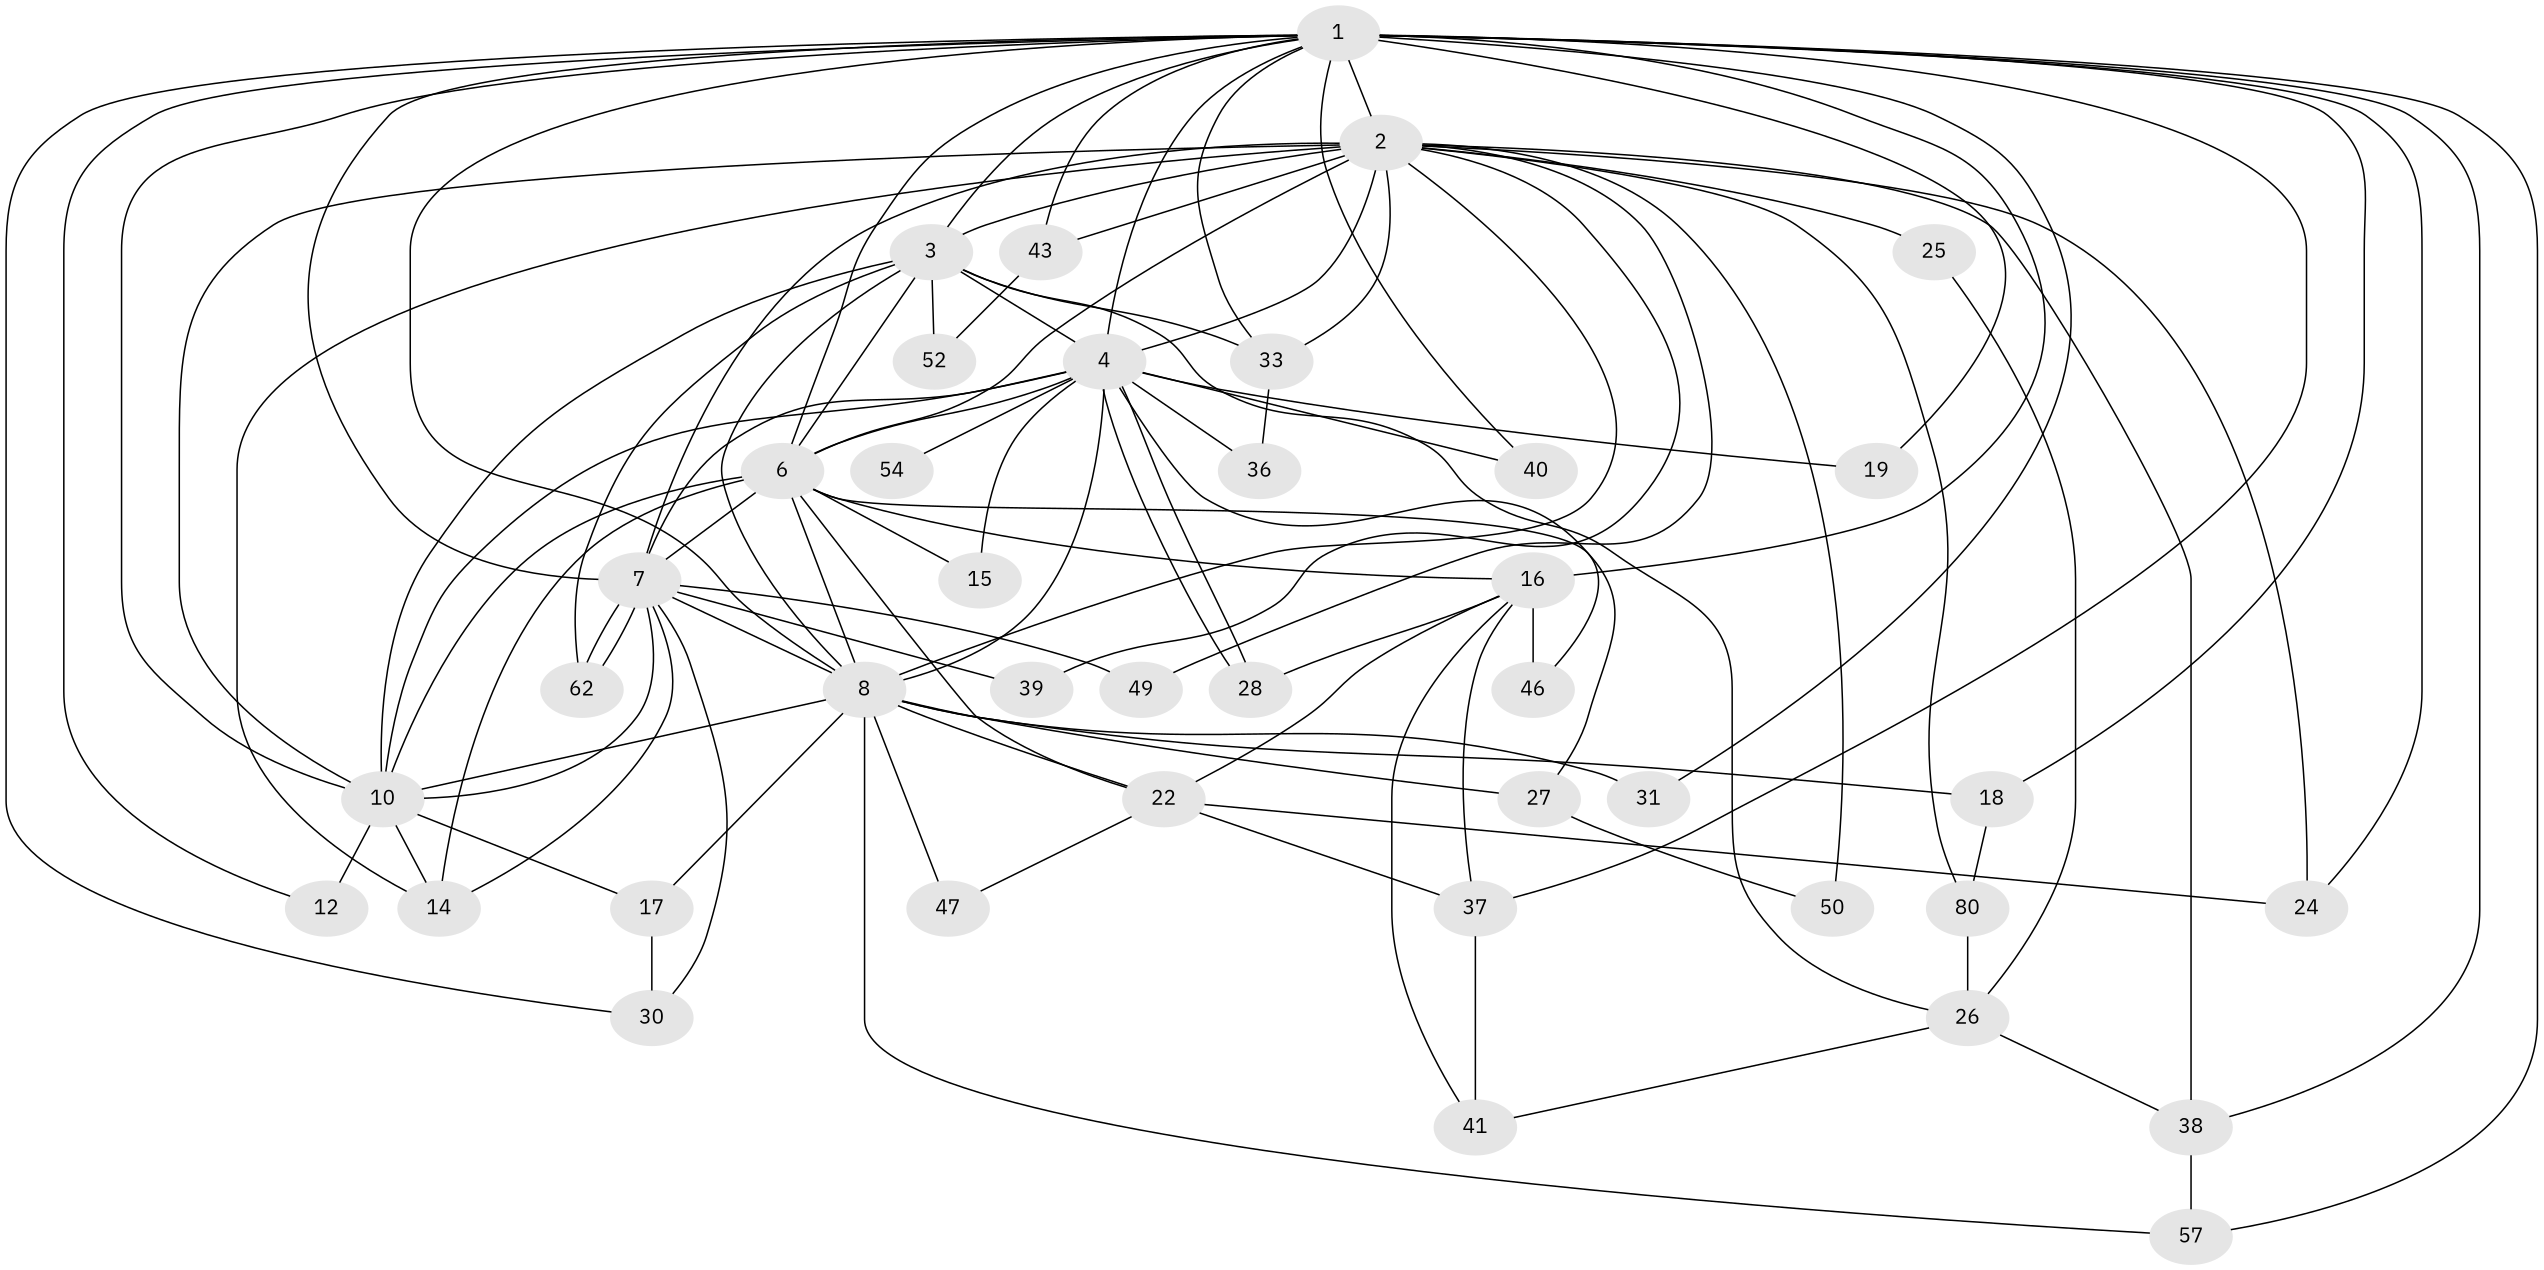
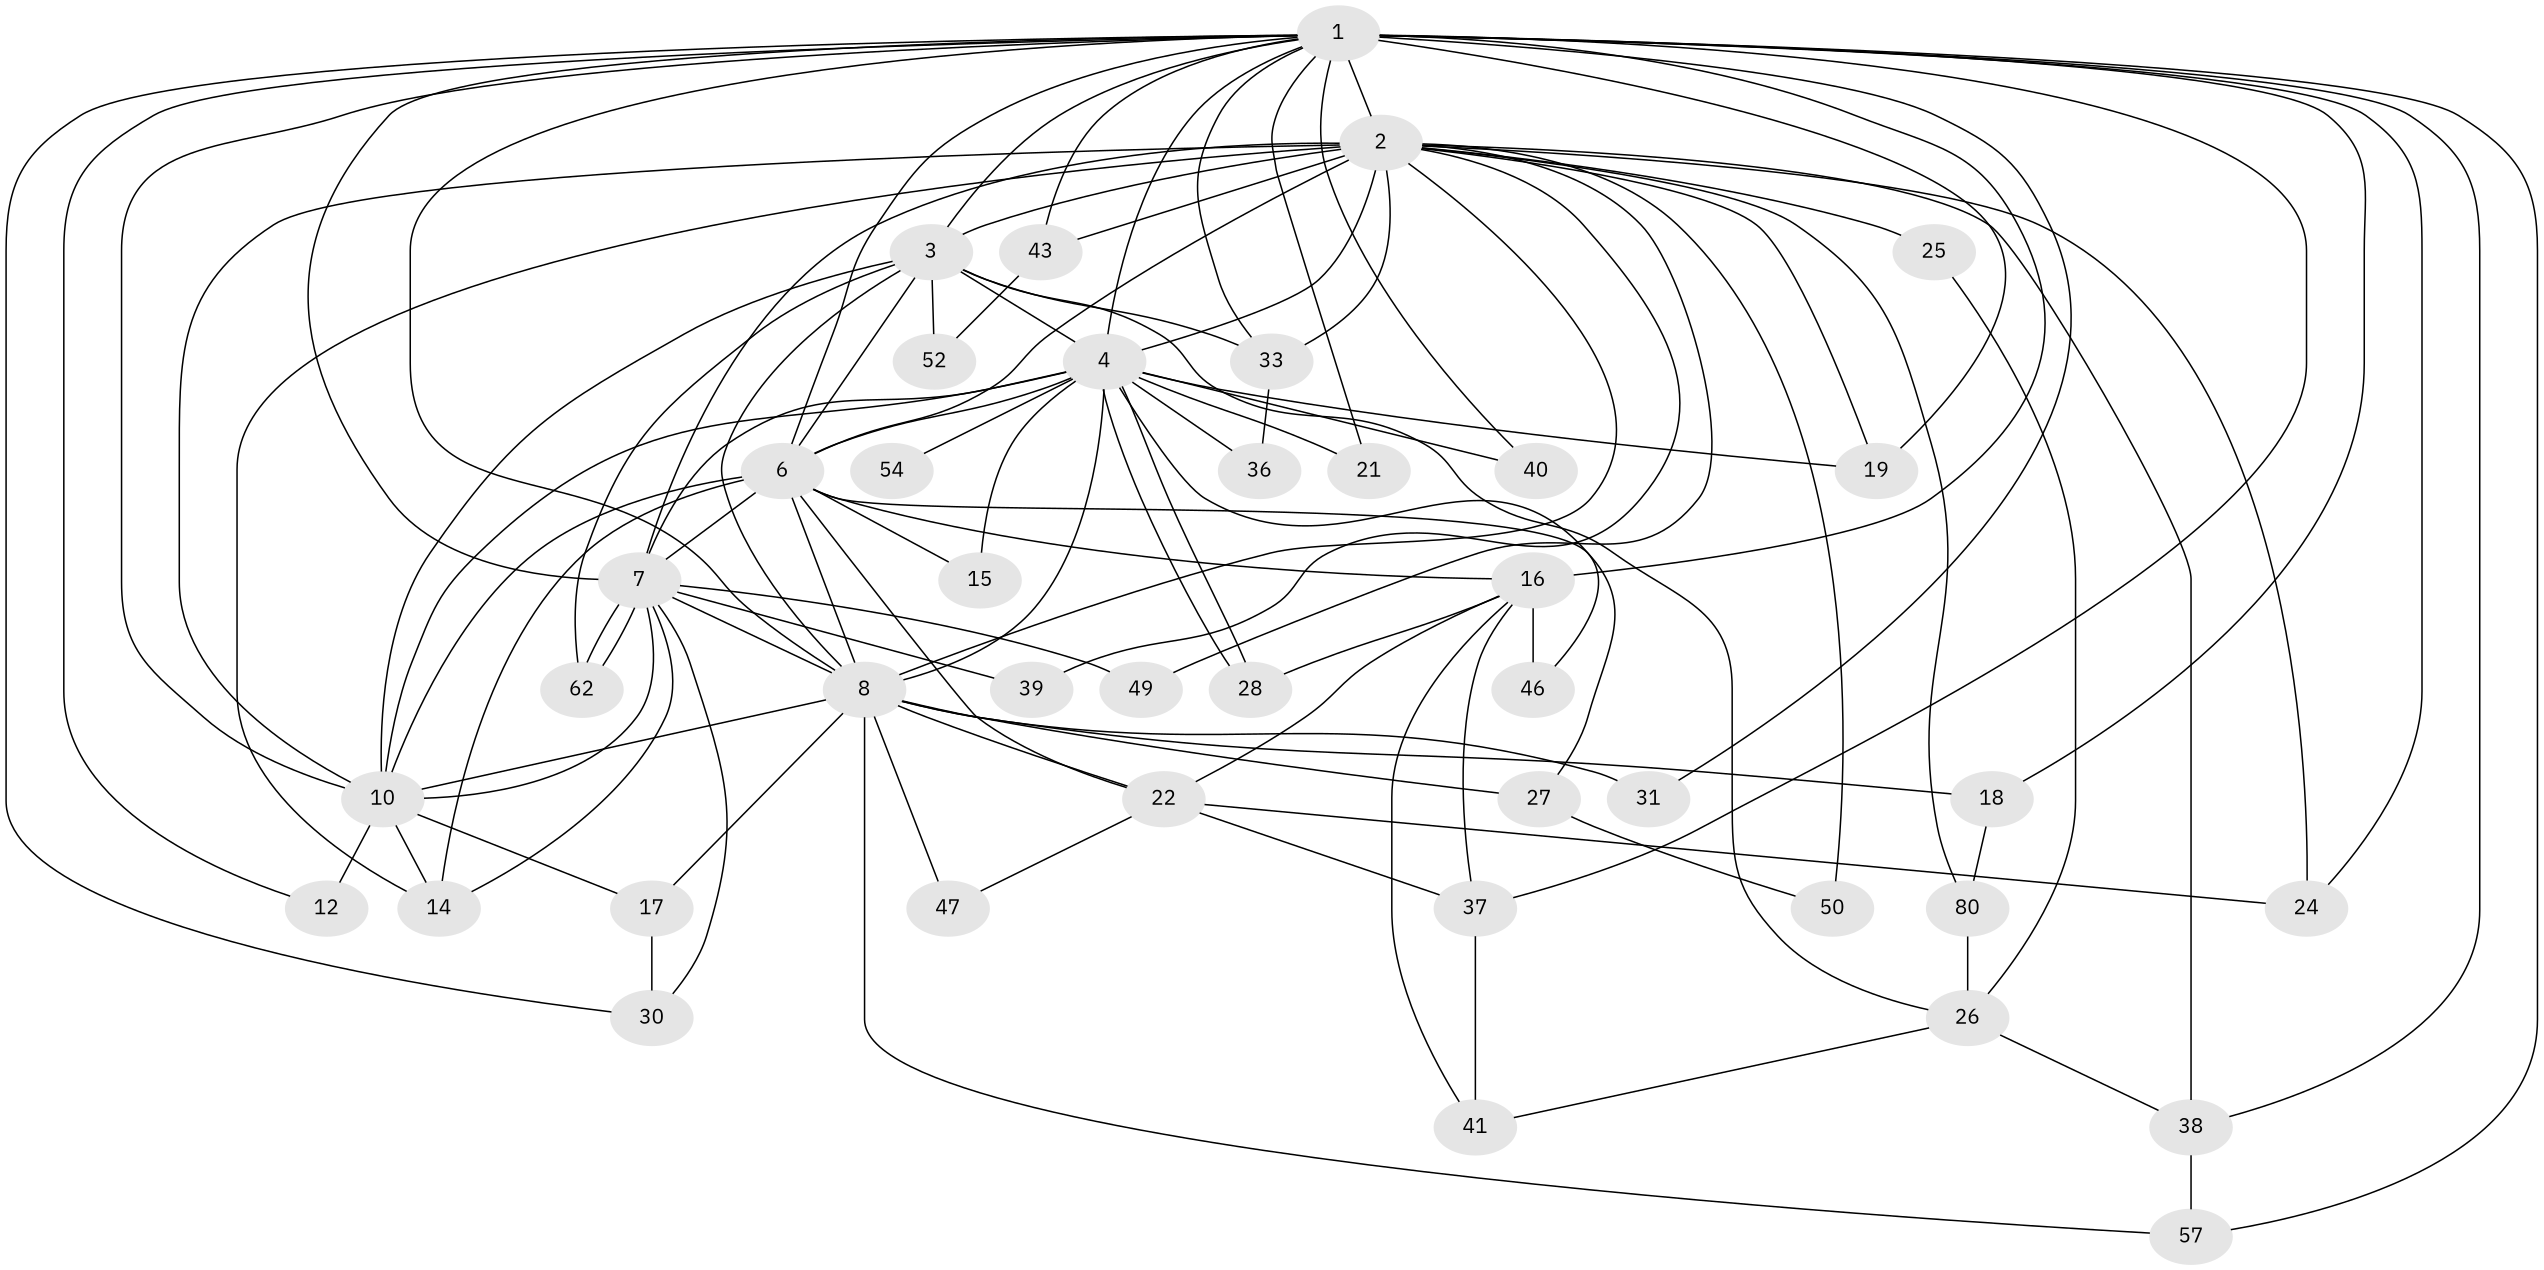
none -> (1712, 204)
none -> (1369, 471)
